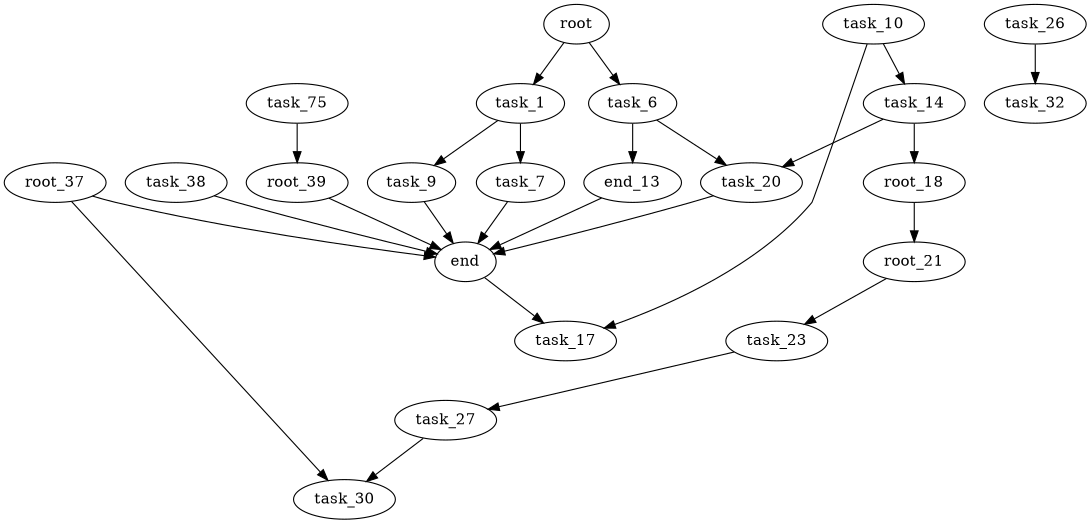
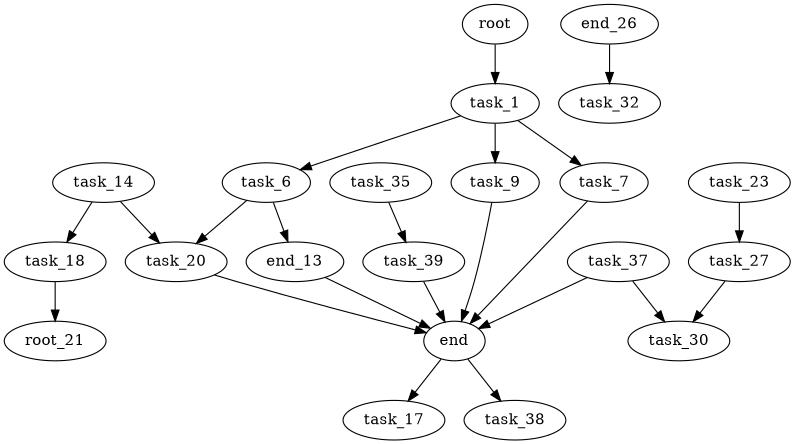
(874, 24) -> none
(1035, 24) -> (610, 24)
(601, 59) -> (386, 141)
(297, 103) -> (381, 183)
(55, 183) -> (618, 262)
(297, 183) -> (414, 262)
(914, 183) -> (55, 262)
(320, 225) -> (481, 376)
(850, 299) -> none
